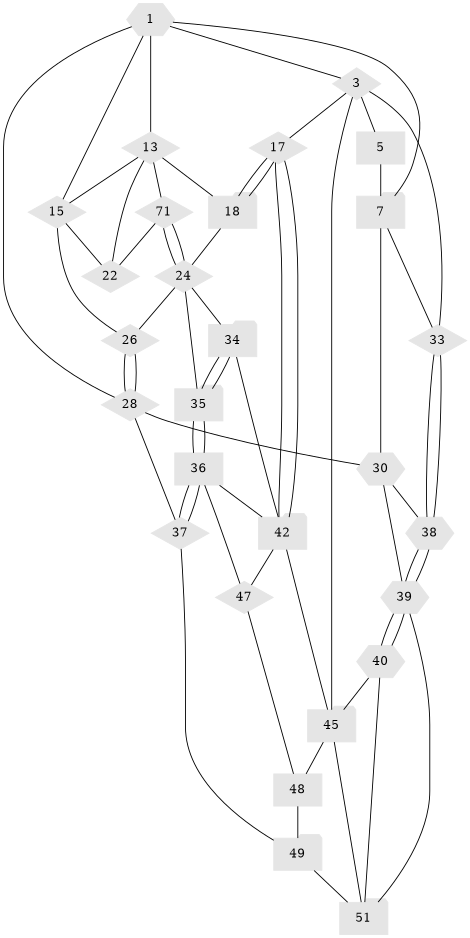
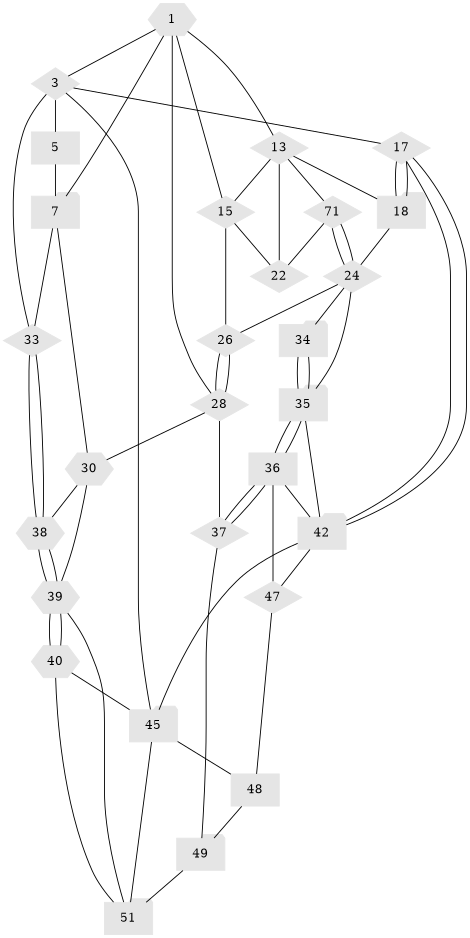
(257, 437) -> (313, 469)
